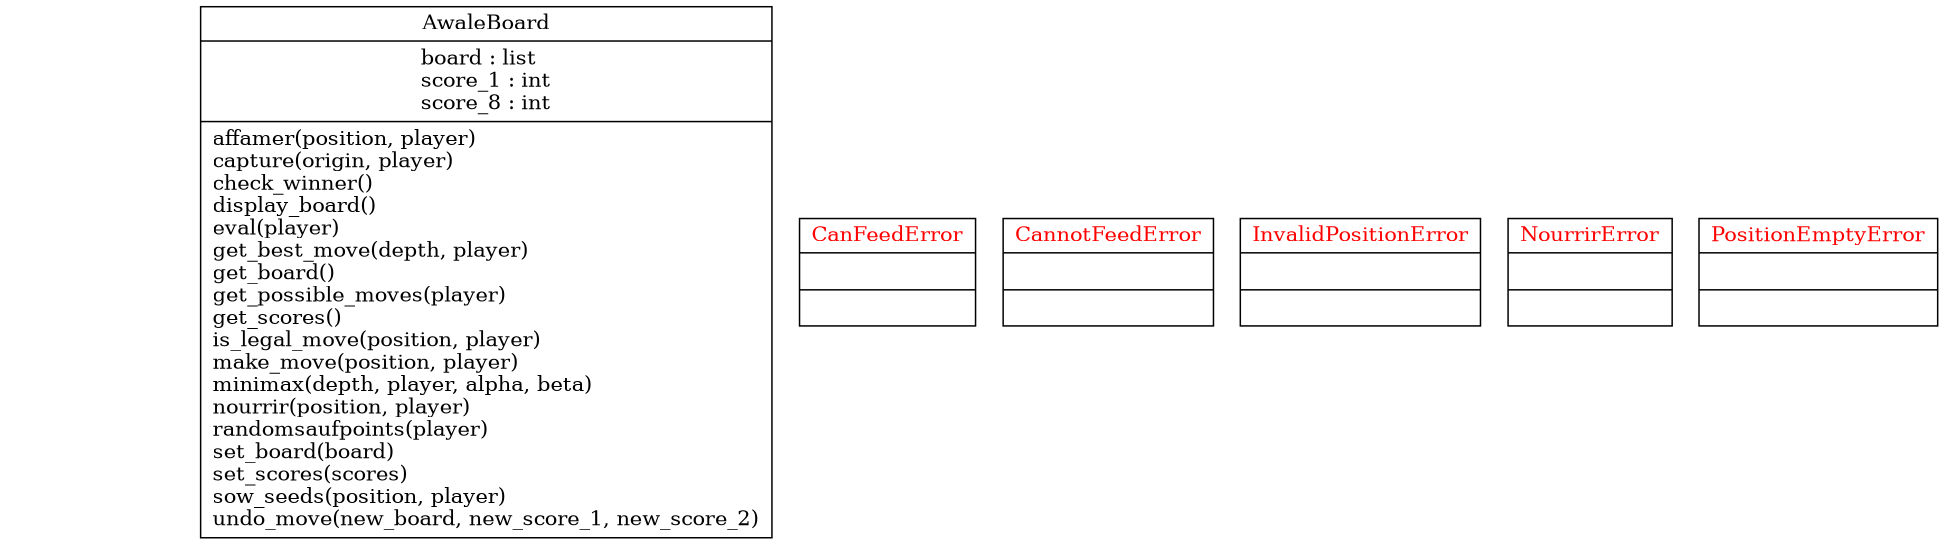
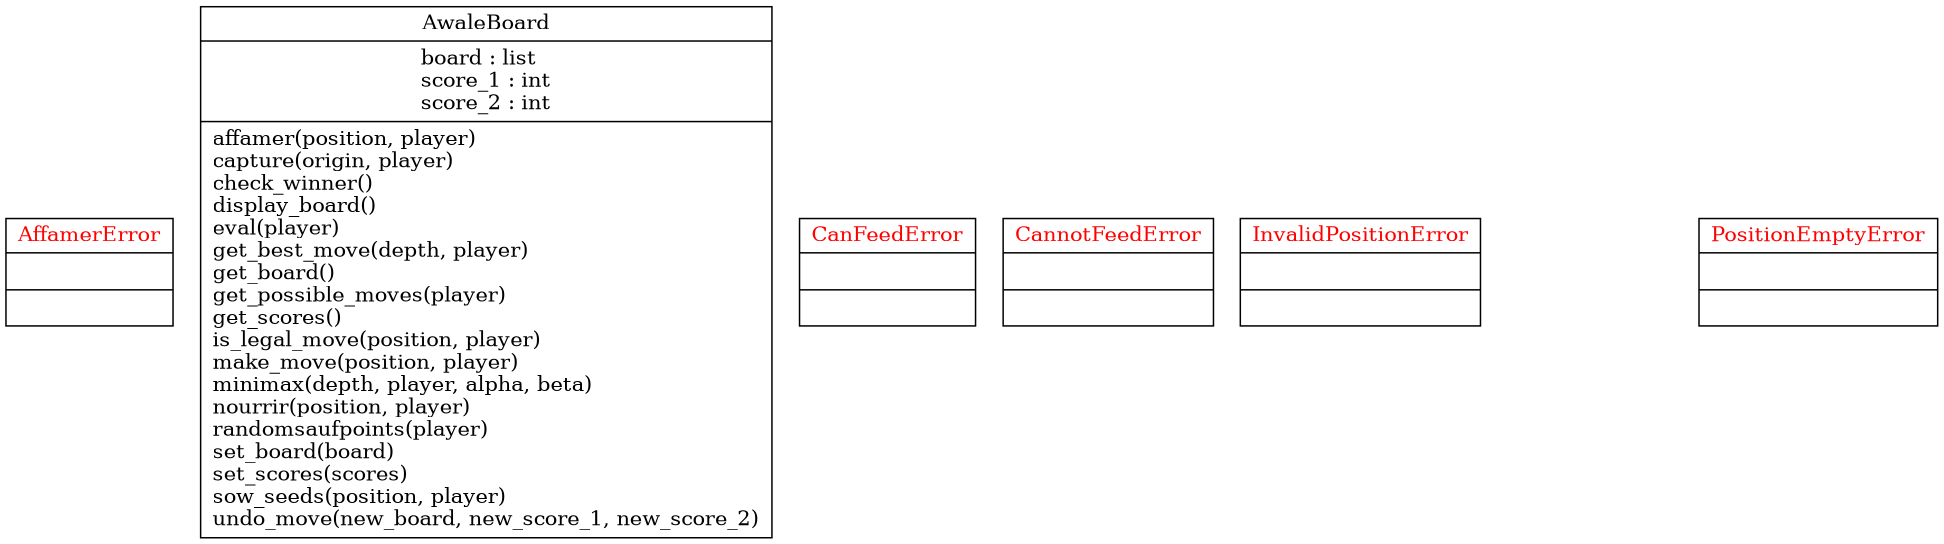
(486, 103) -> (486, 103)
none -> (90, 272)
(1590, 272) -> none
